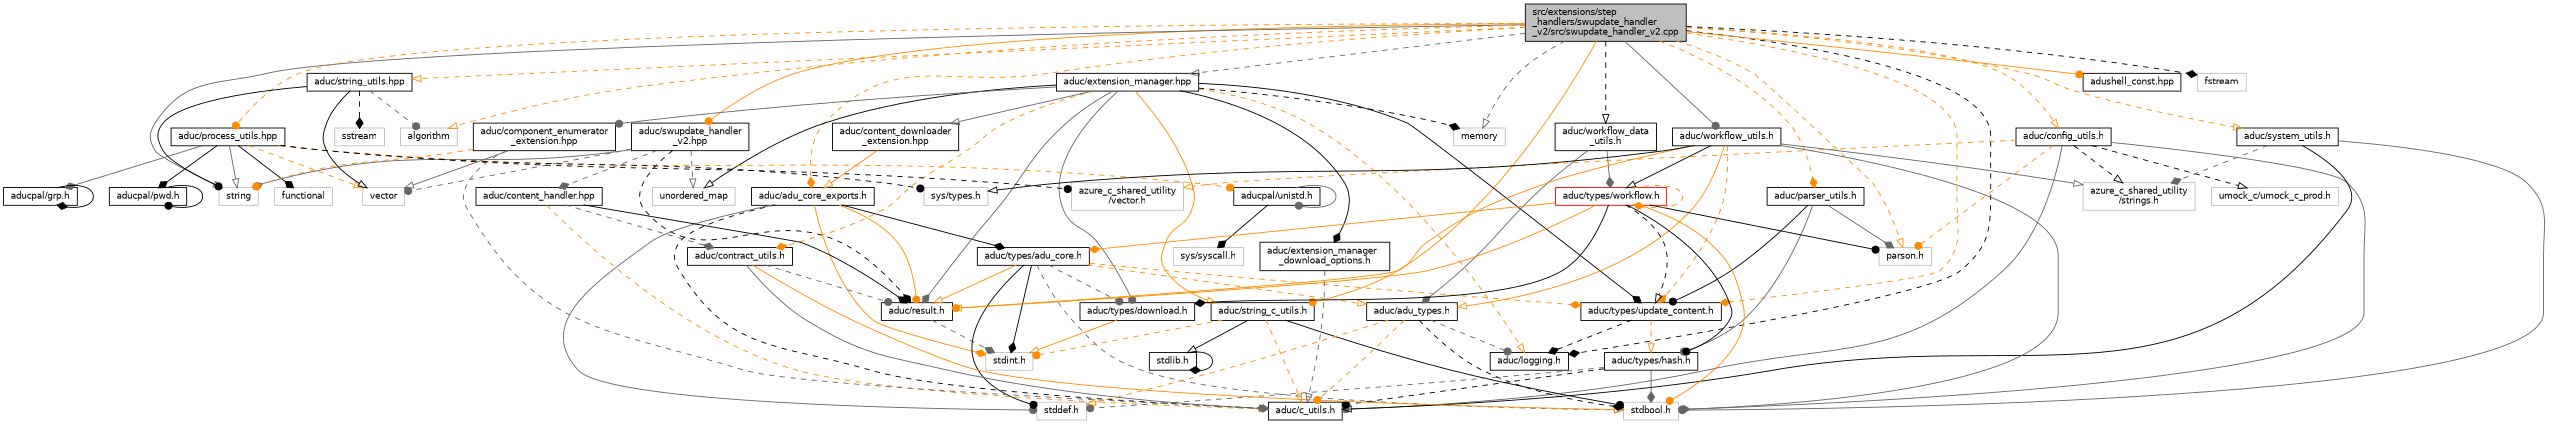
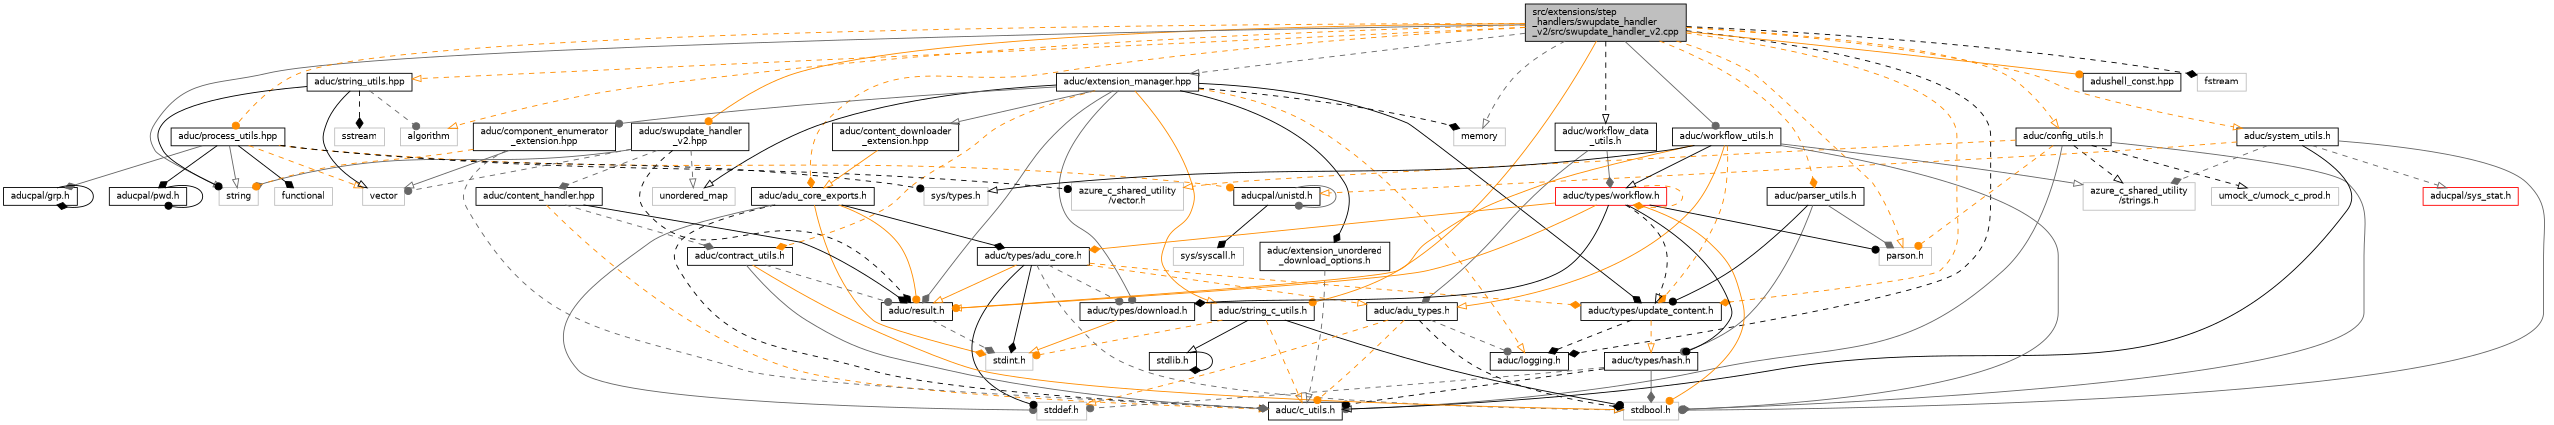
none -> (1783, 170)
none -> (2471, 196)
(1325, 256) -> (1325, 256)
